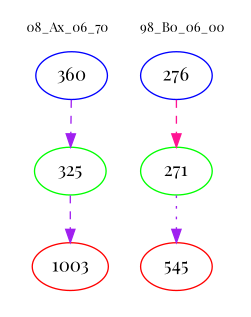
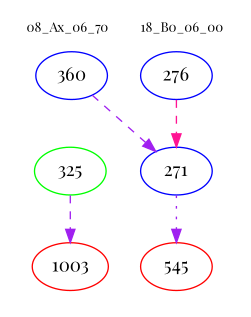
(182, 29) -> (182, 29)
(71, 117) -> (111, 112)
(176, 171) -> (176, 171)
